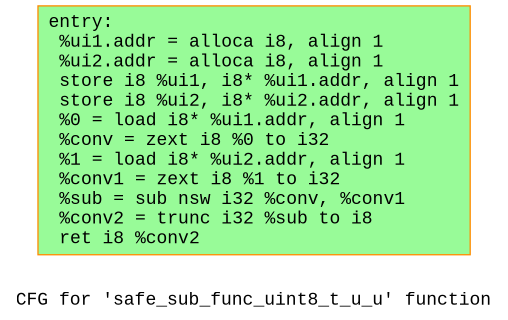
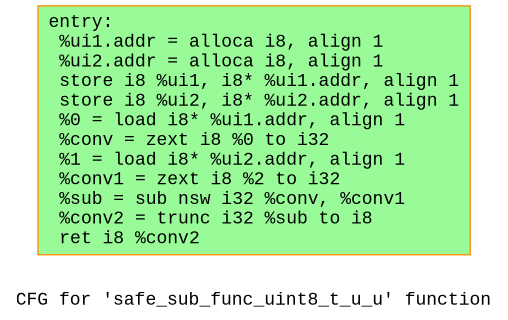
(194, 179) -> (194, 179)
